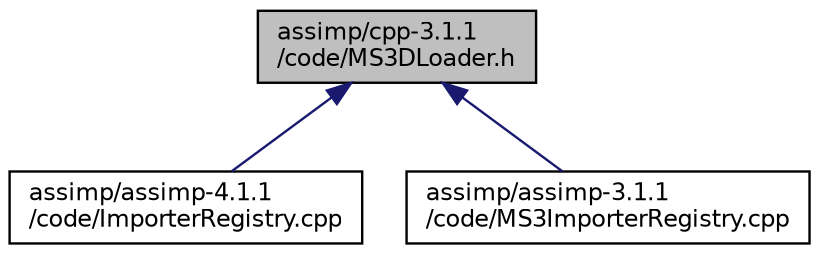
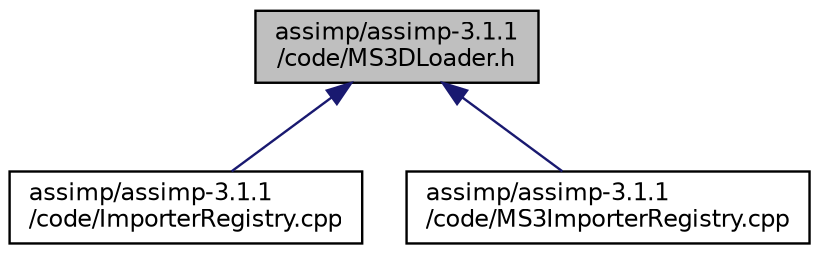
(397, 47) -> (397, 47)
(186, 207) -> (186, 207)
